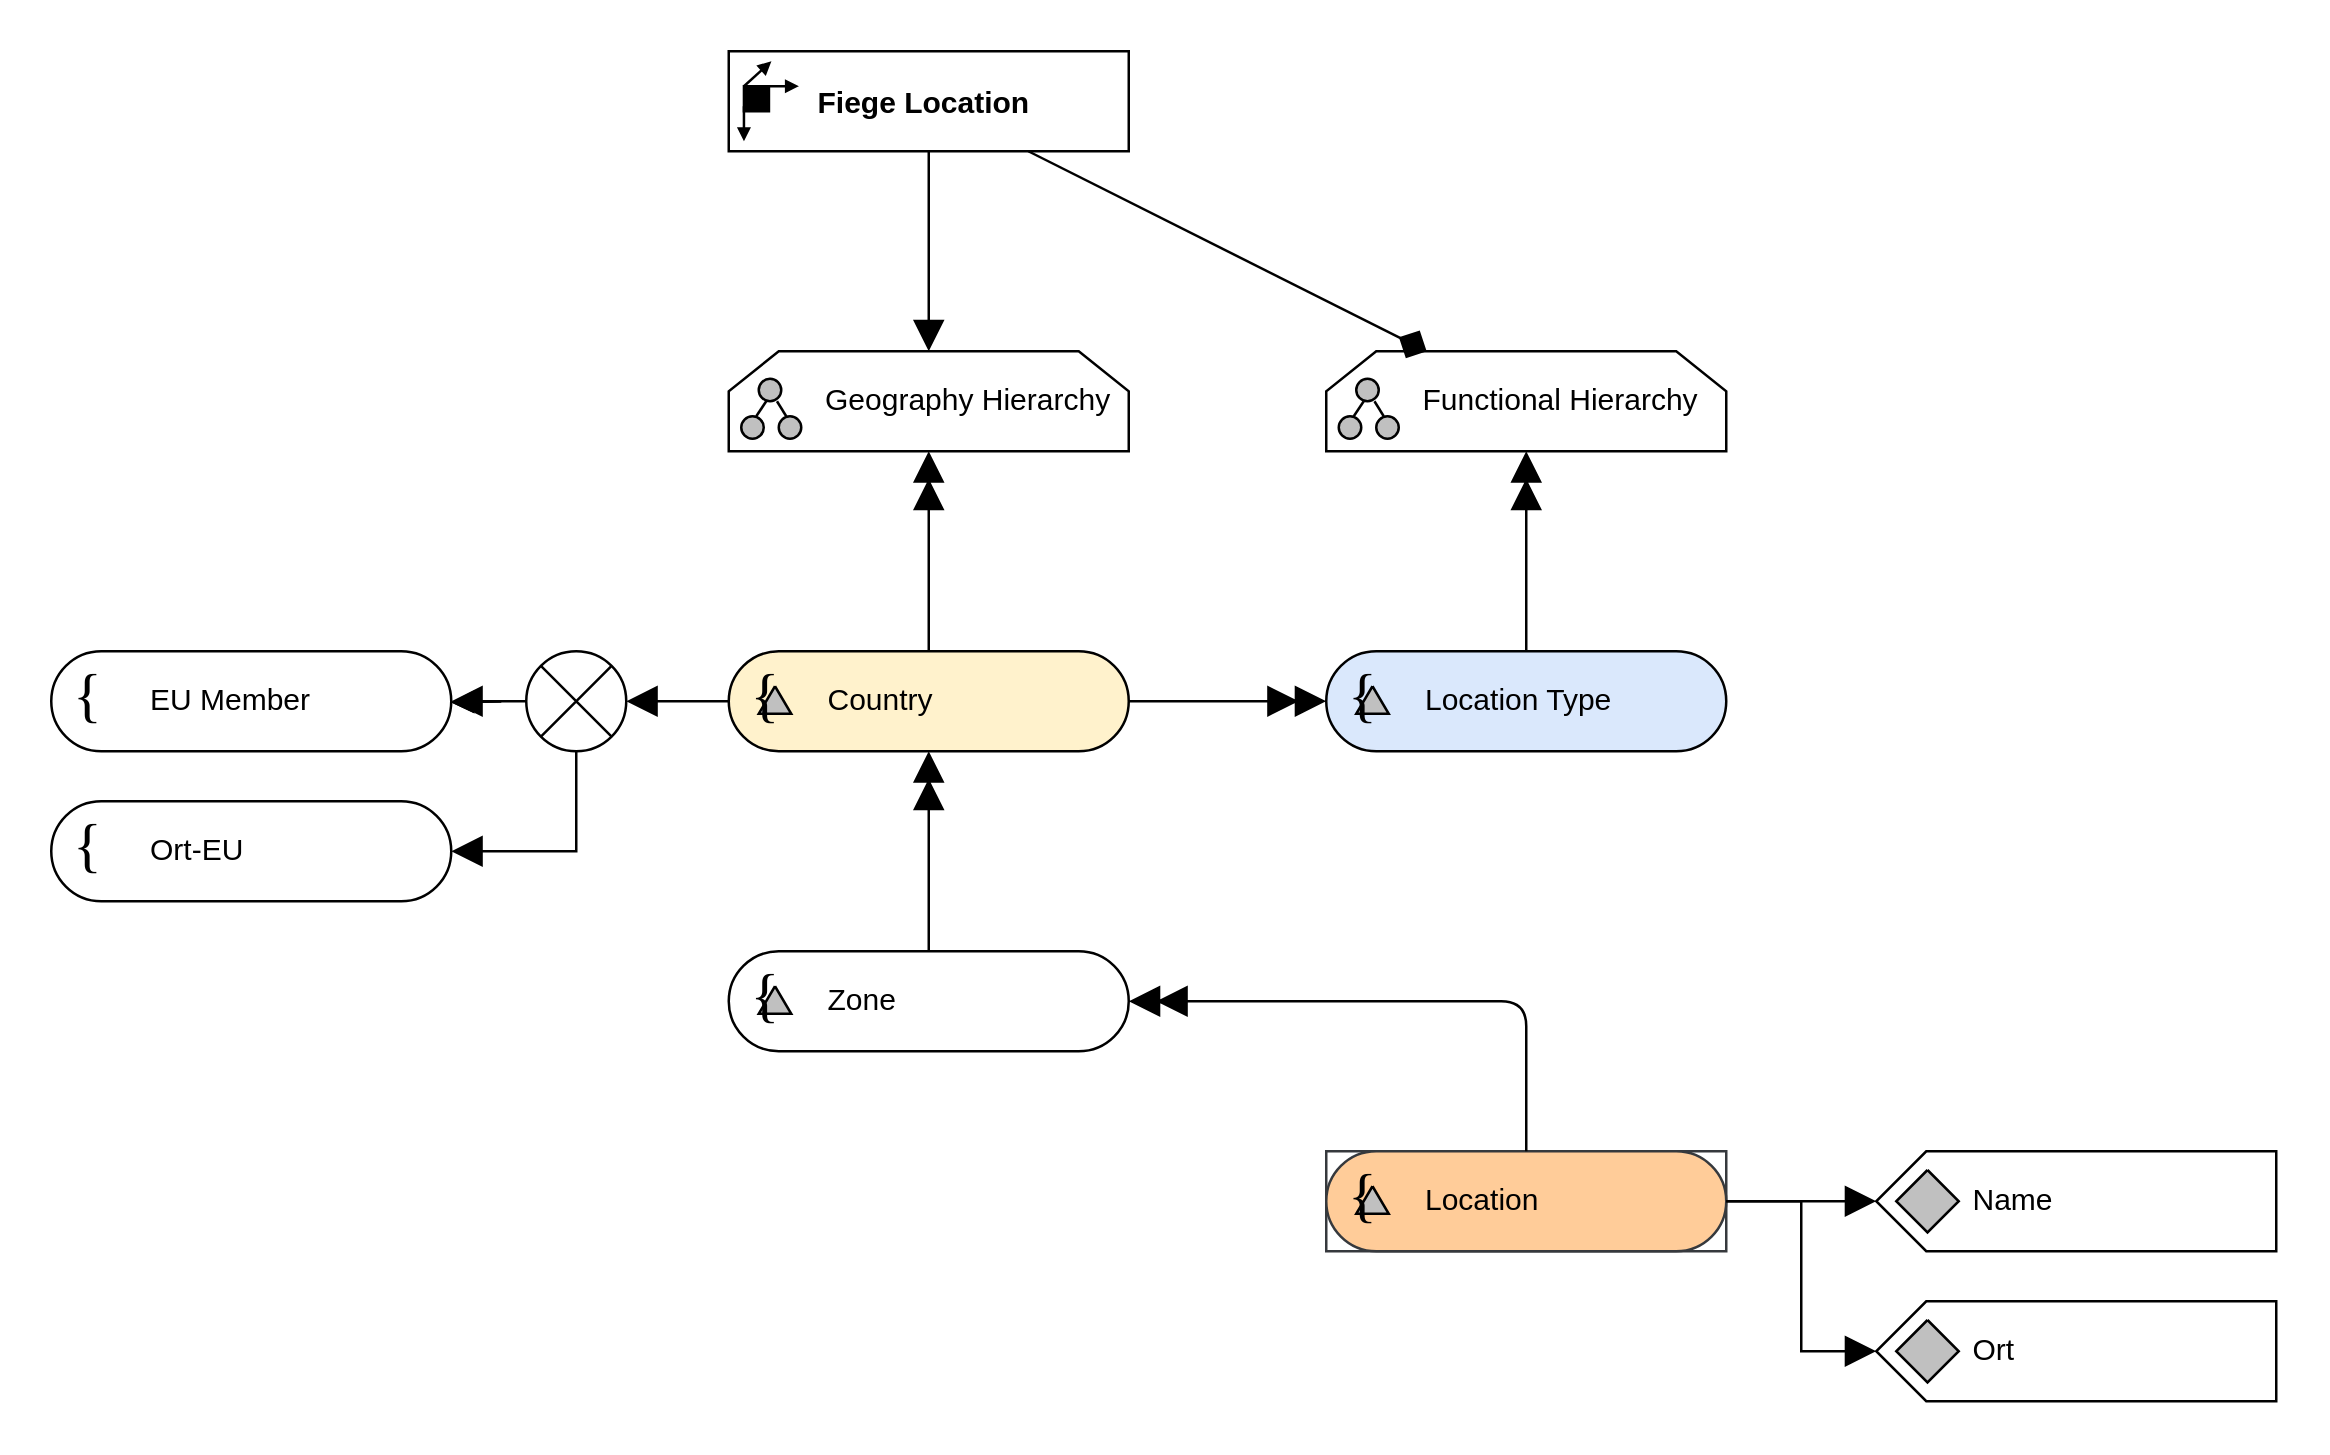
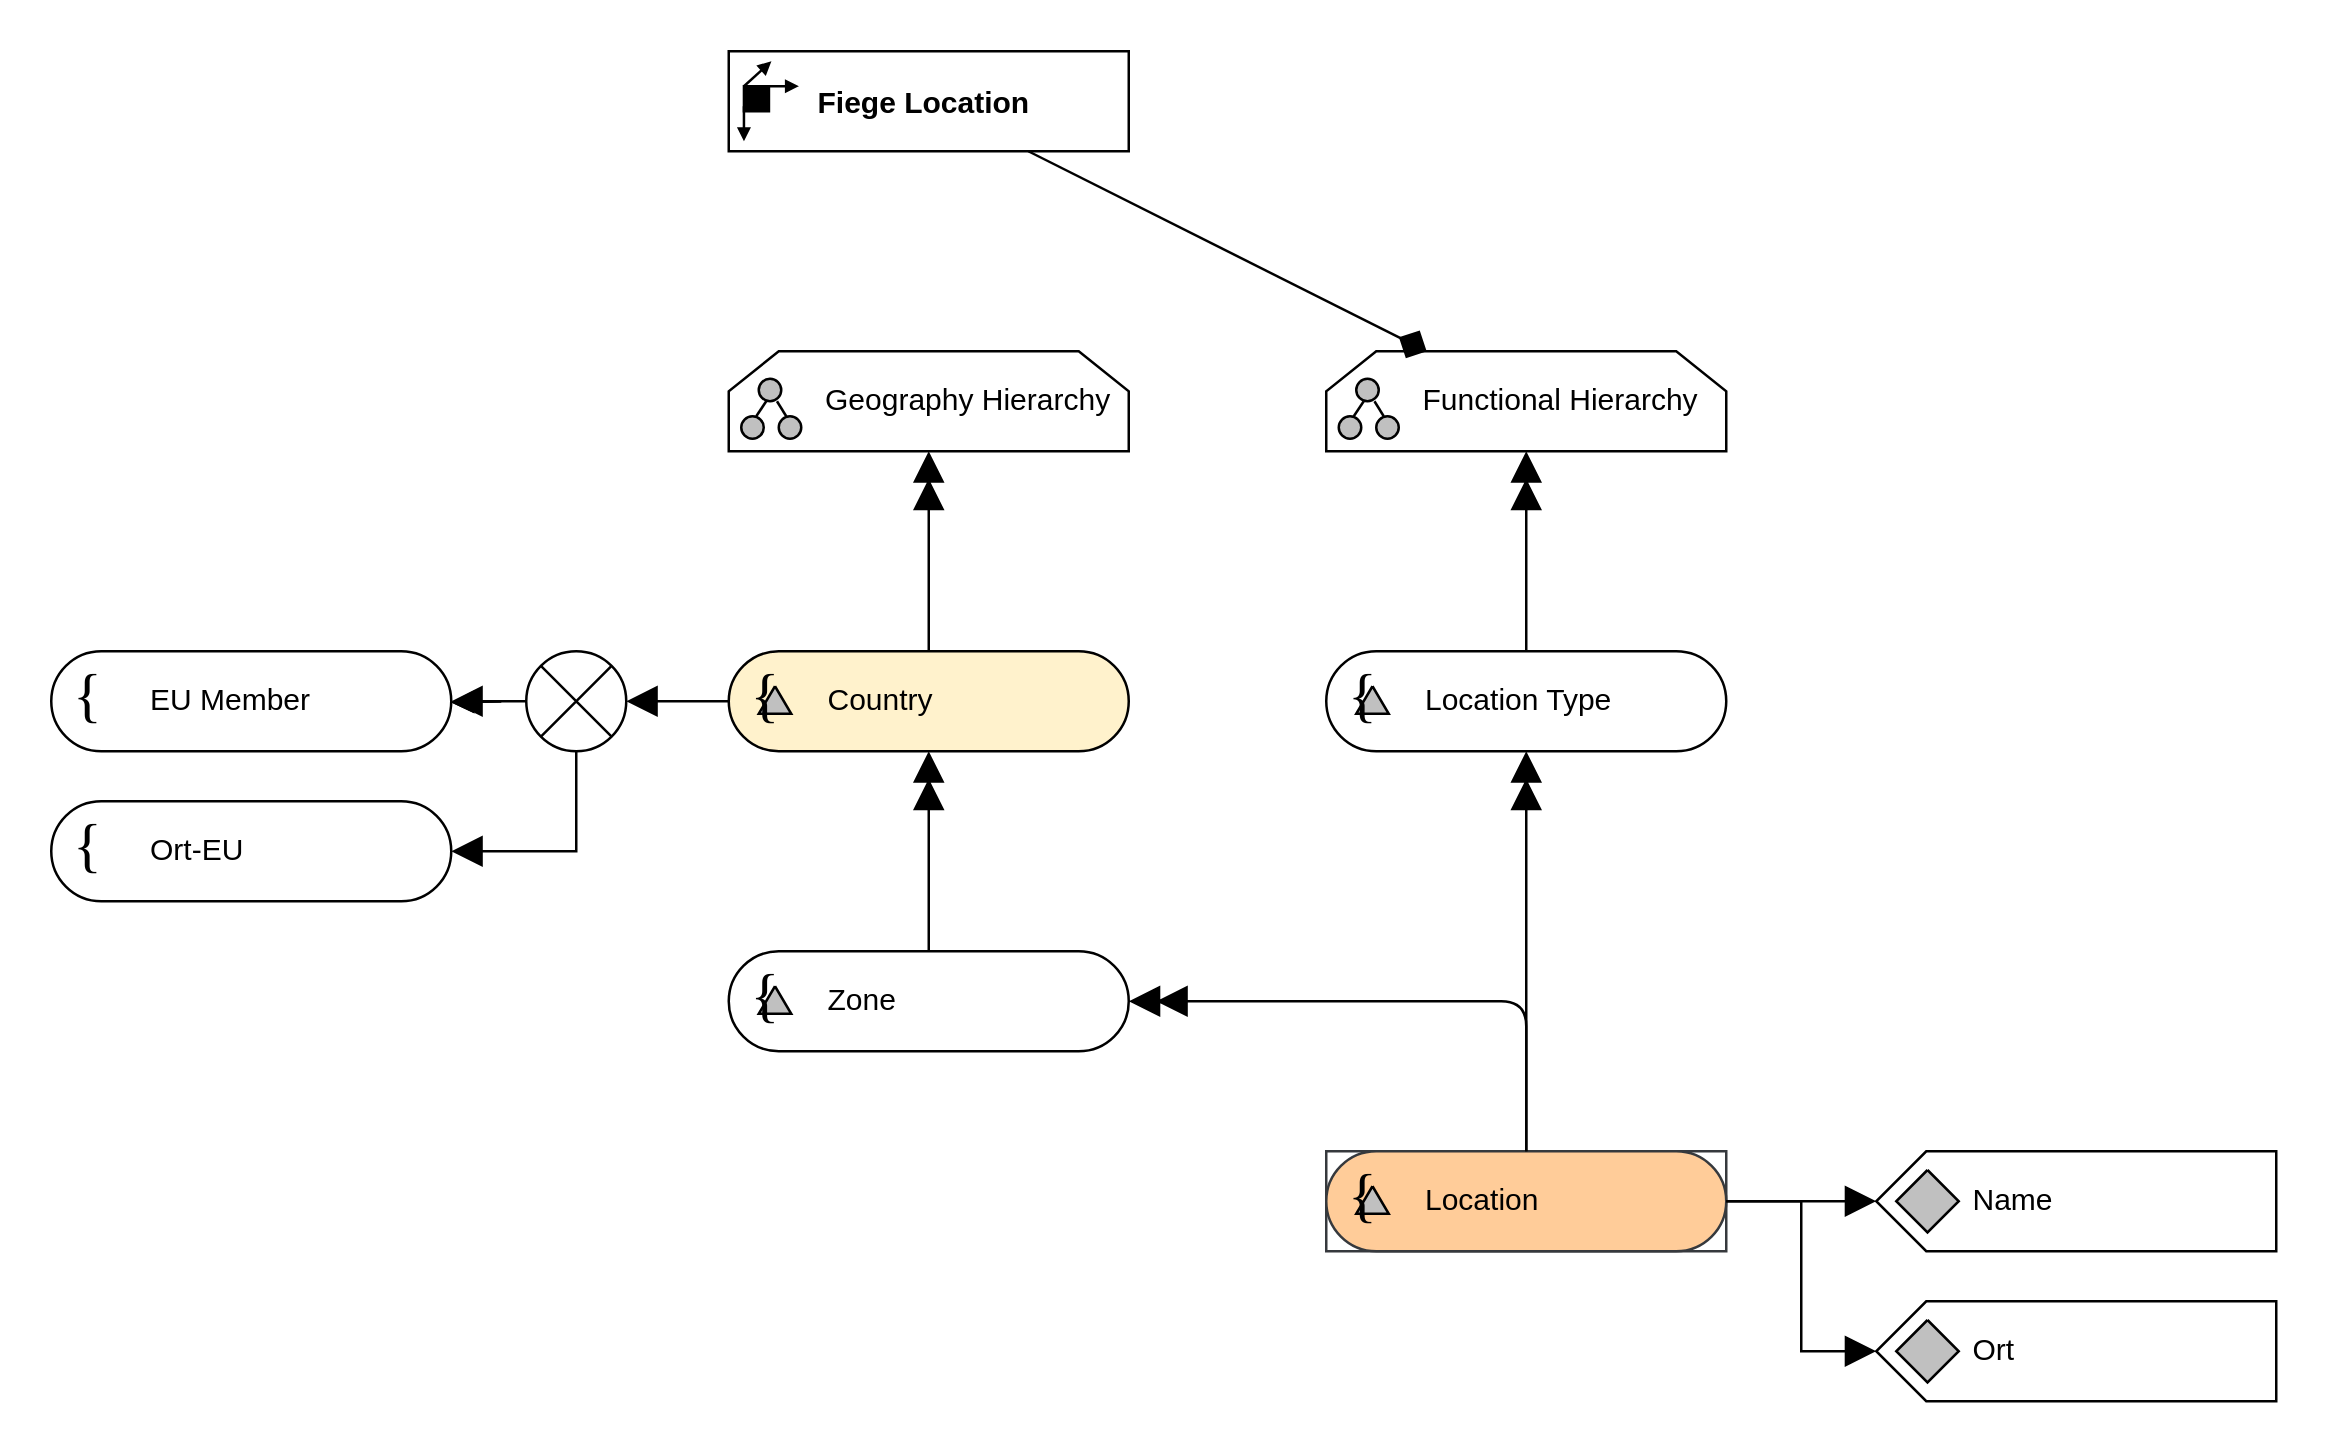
(929, 236) -> none
(1199, 701) -> (1526, 908)
(1526, 701) -> (1526, 701)
